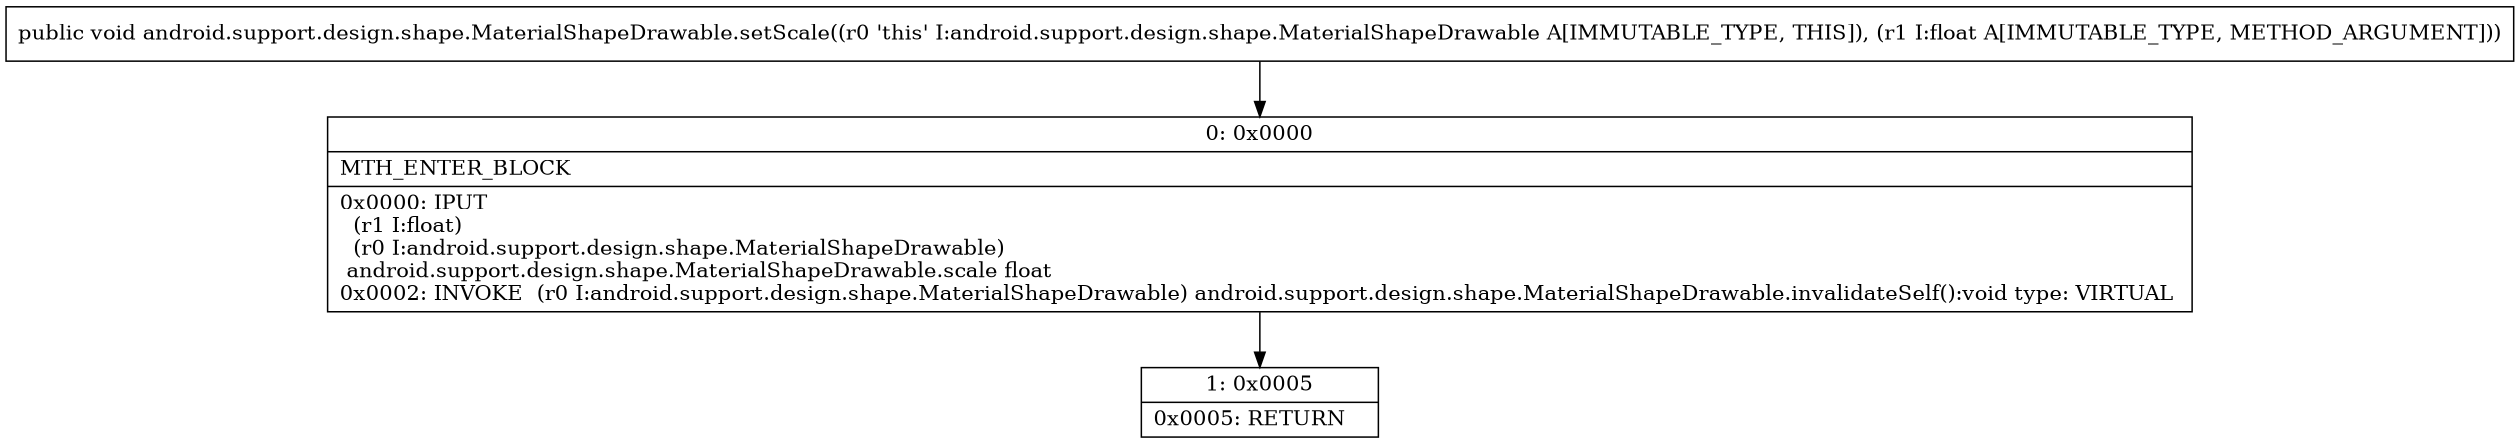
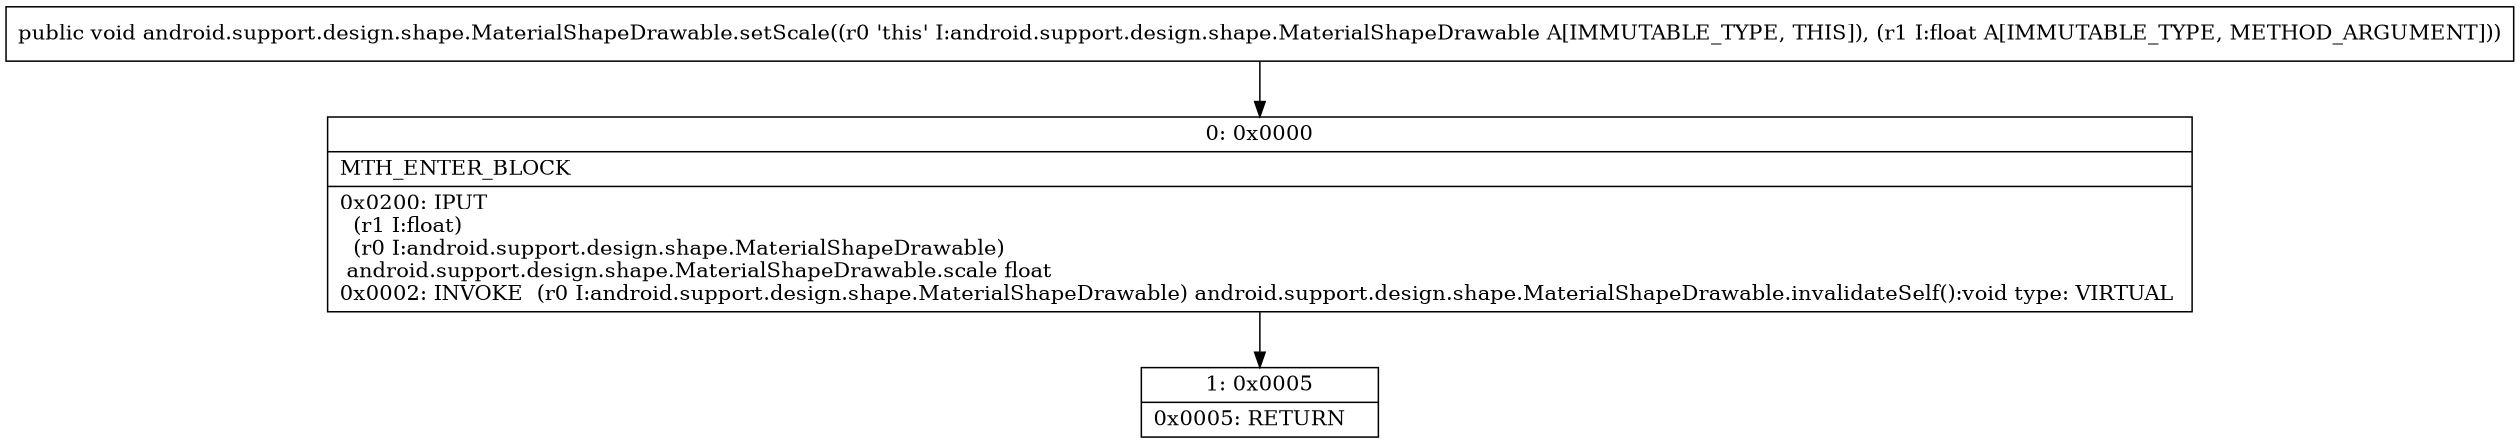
(420, 203) -> (420, 203)
